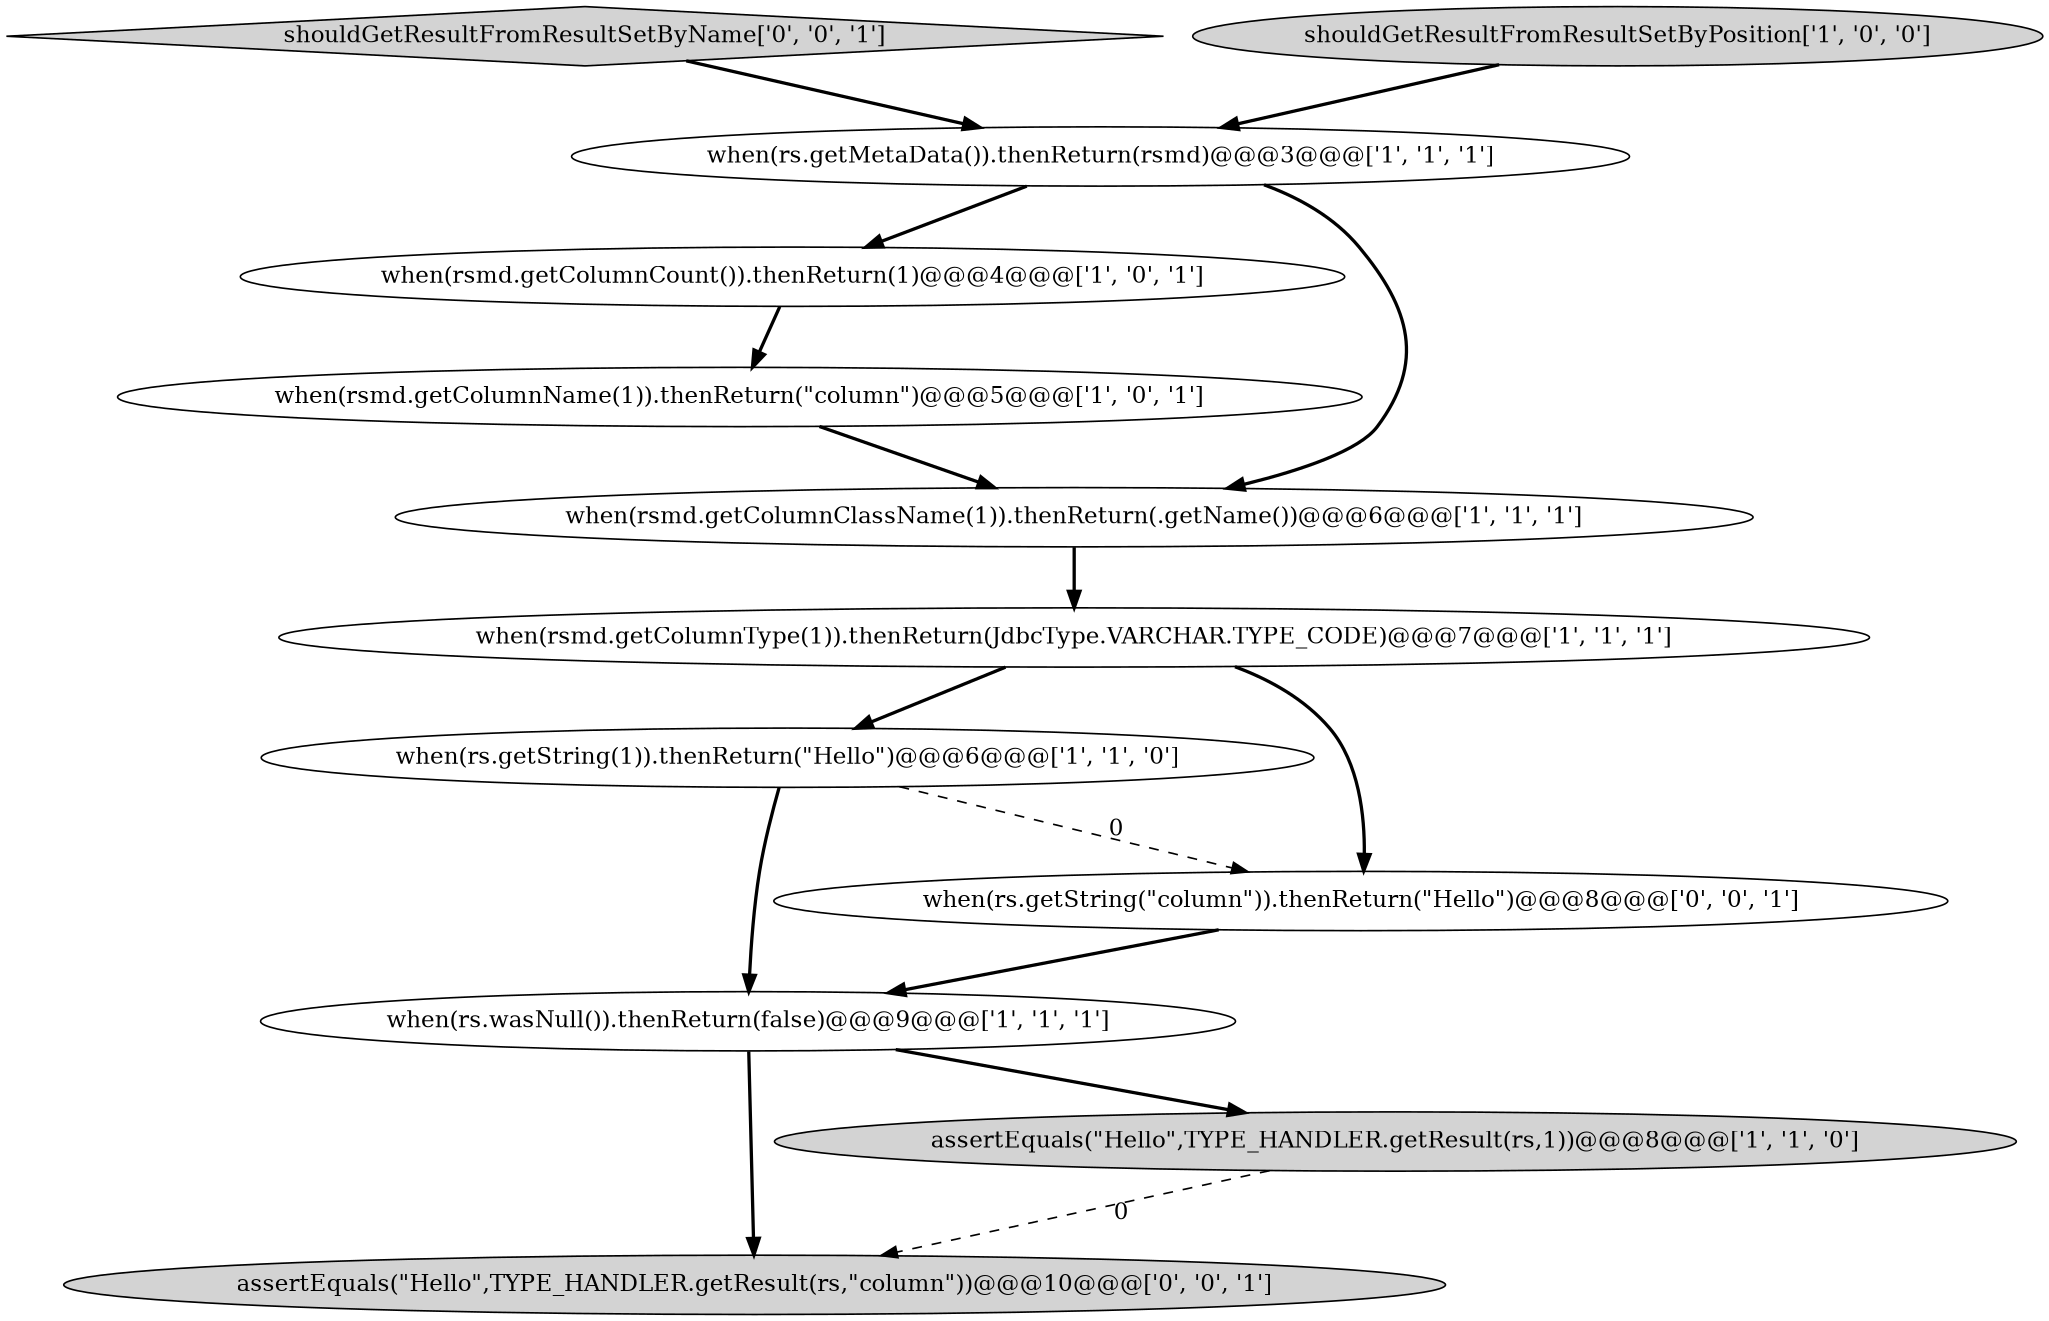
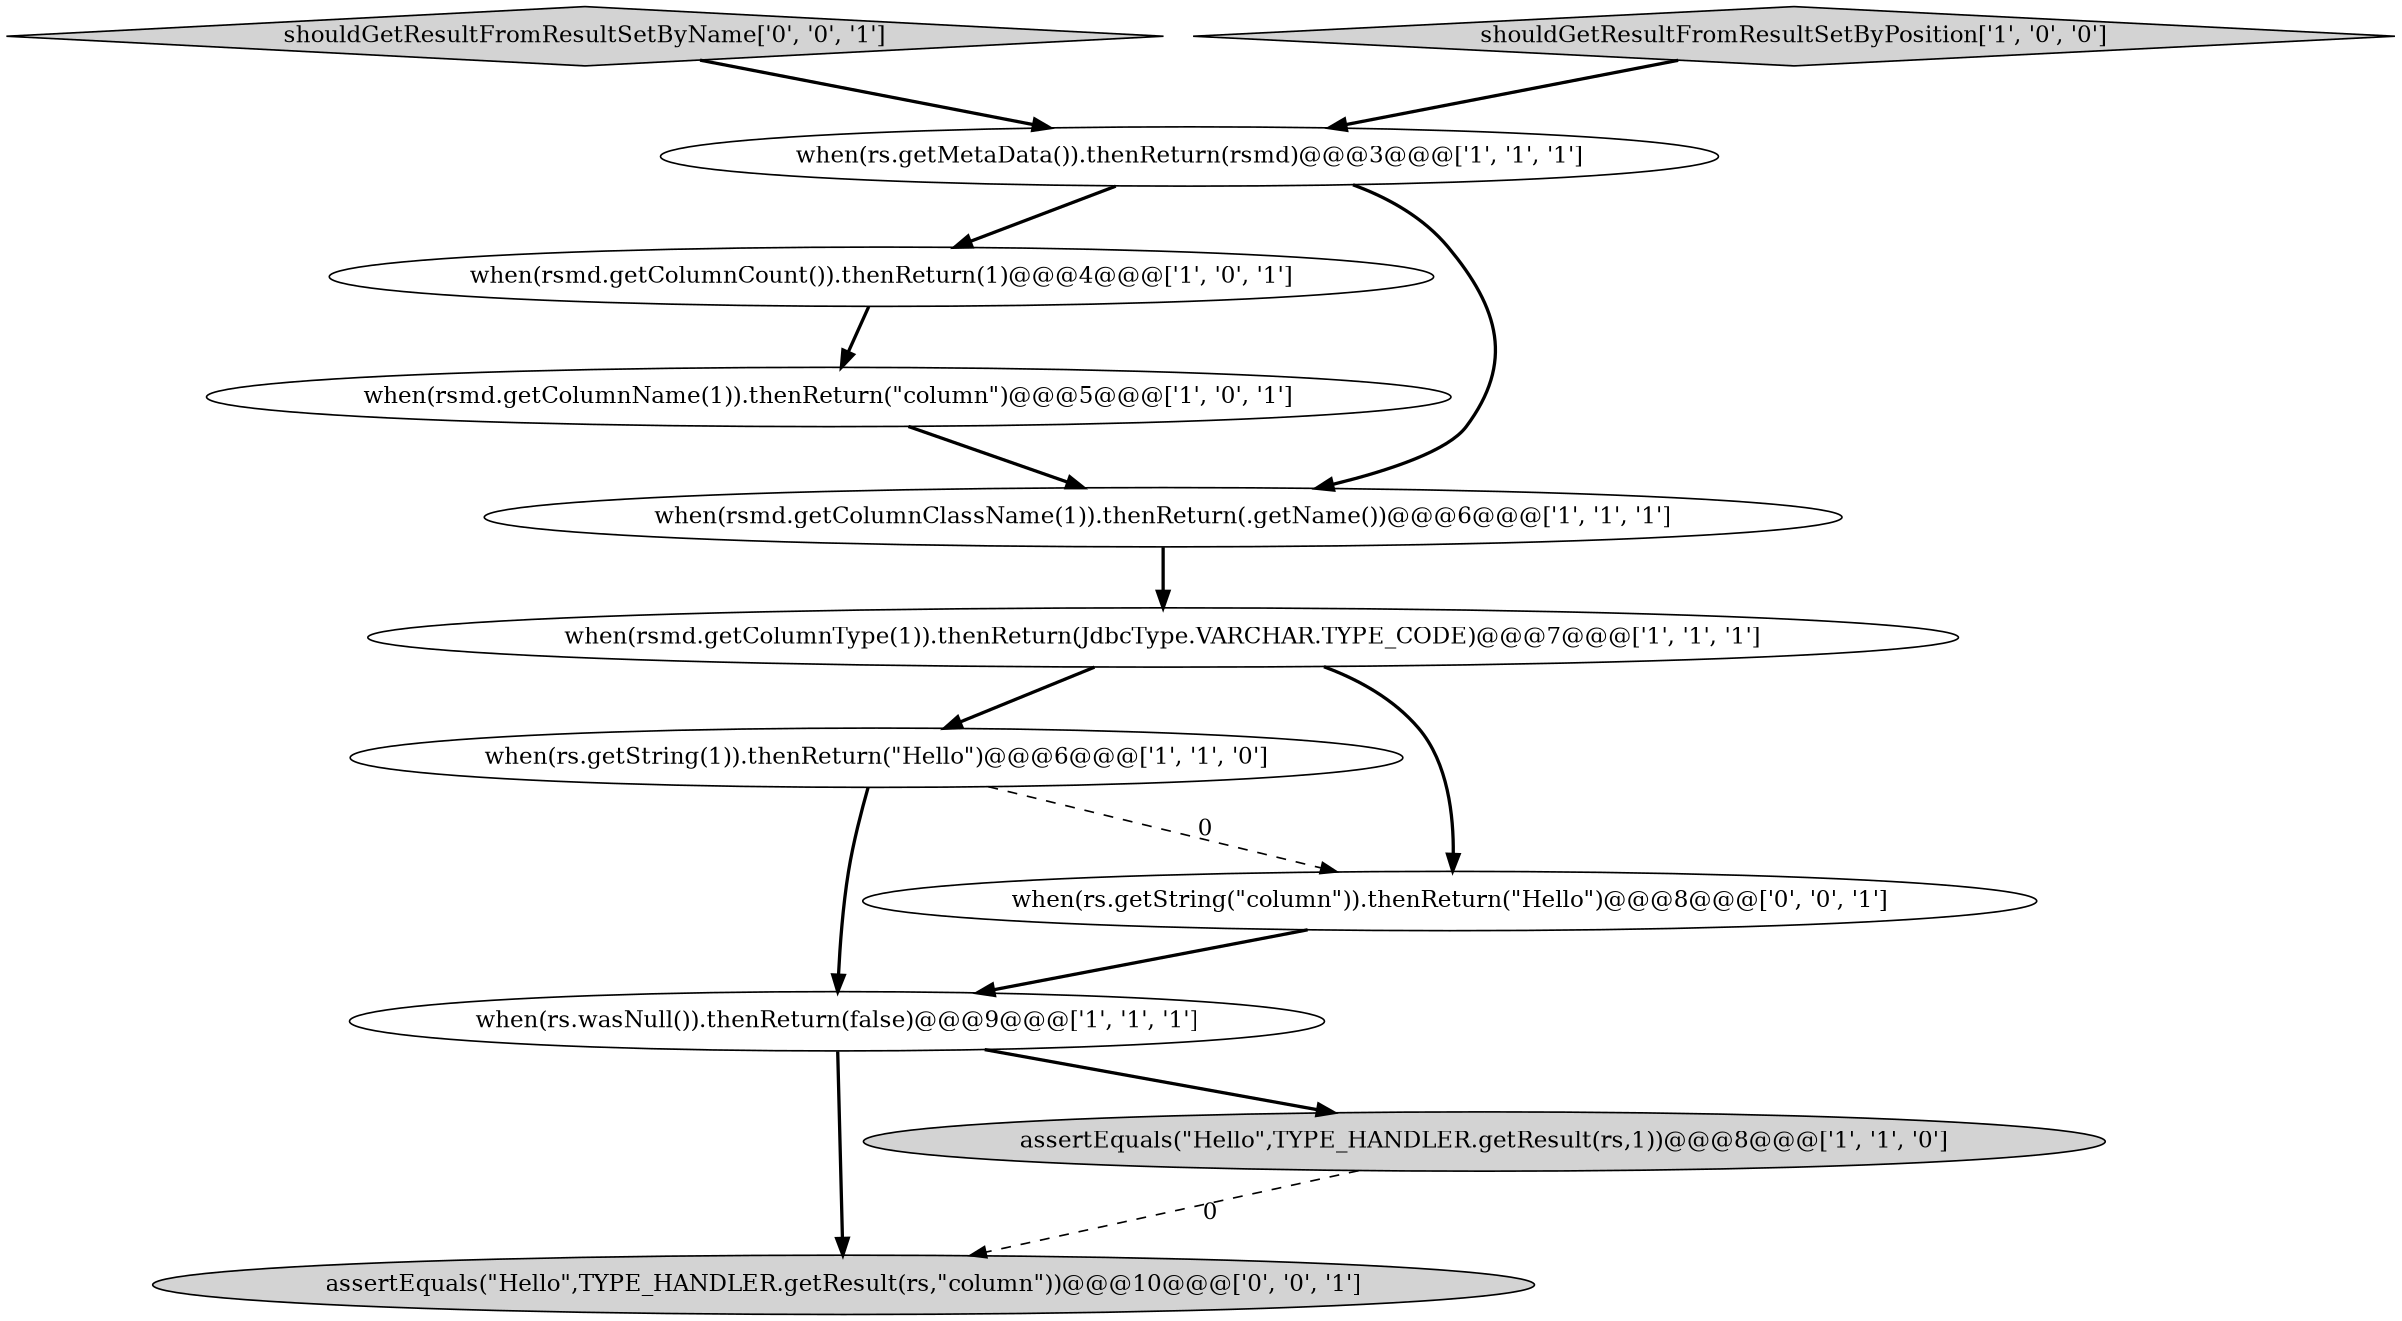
(1618, 36) -> (1794, 36)
